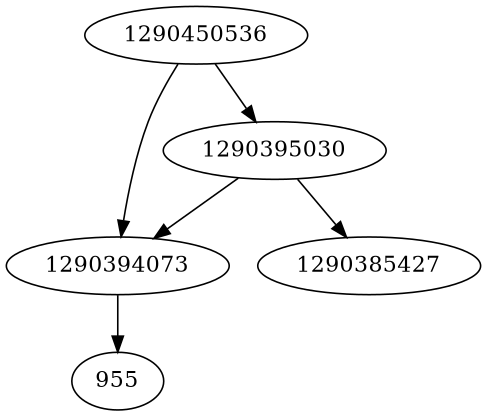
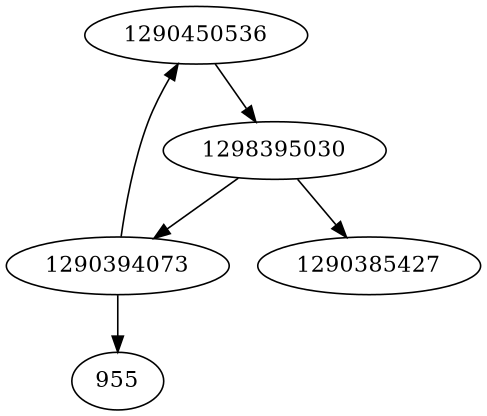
(142, 139) -> (138, 155)
(275, 151) -> (275, 151)
